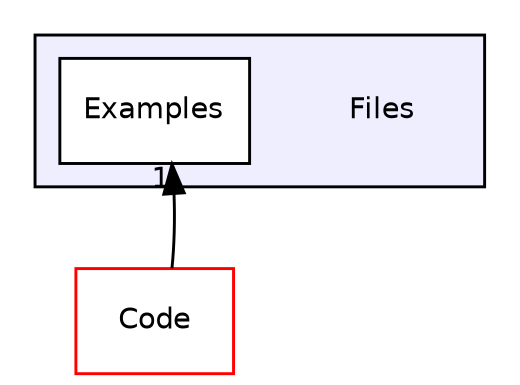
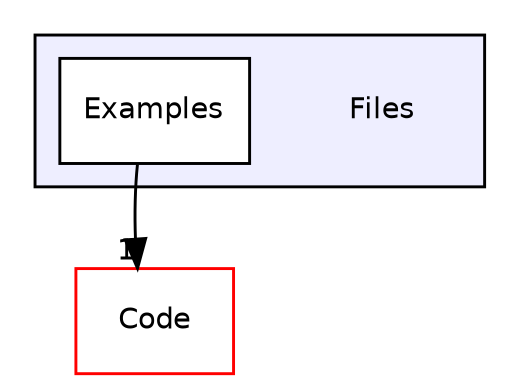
(174, 231) -> (135, 205)
